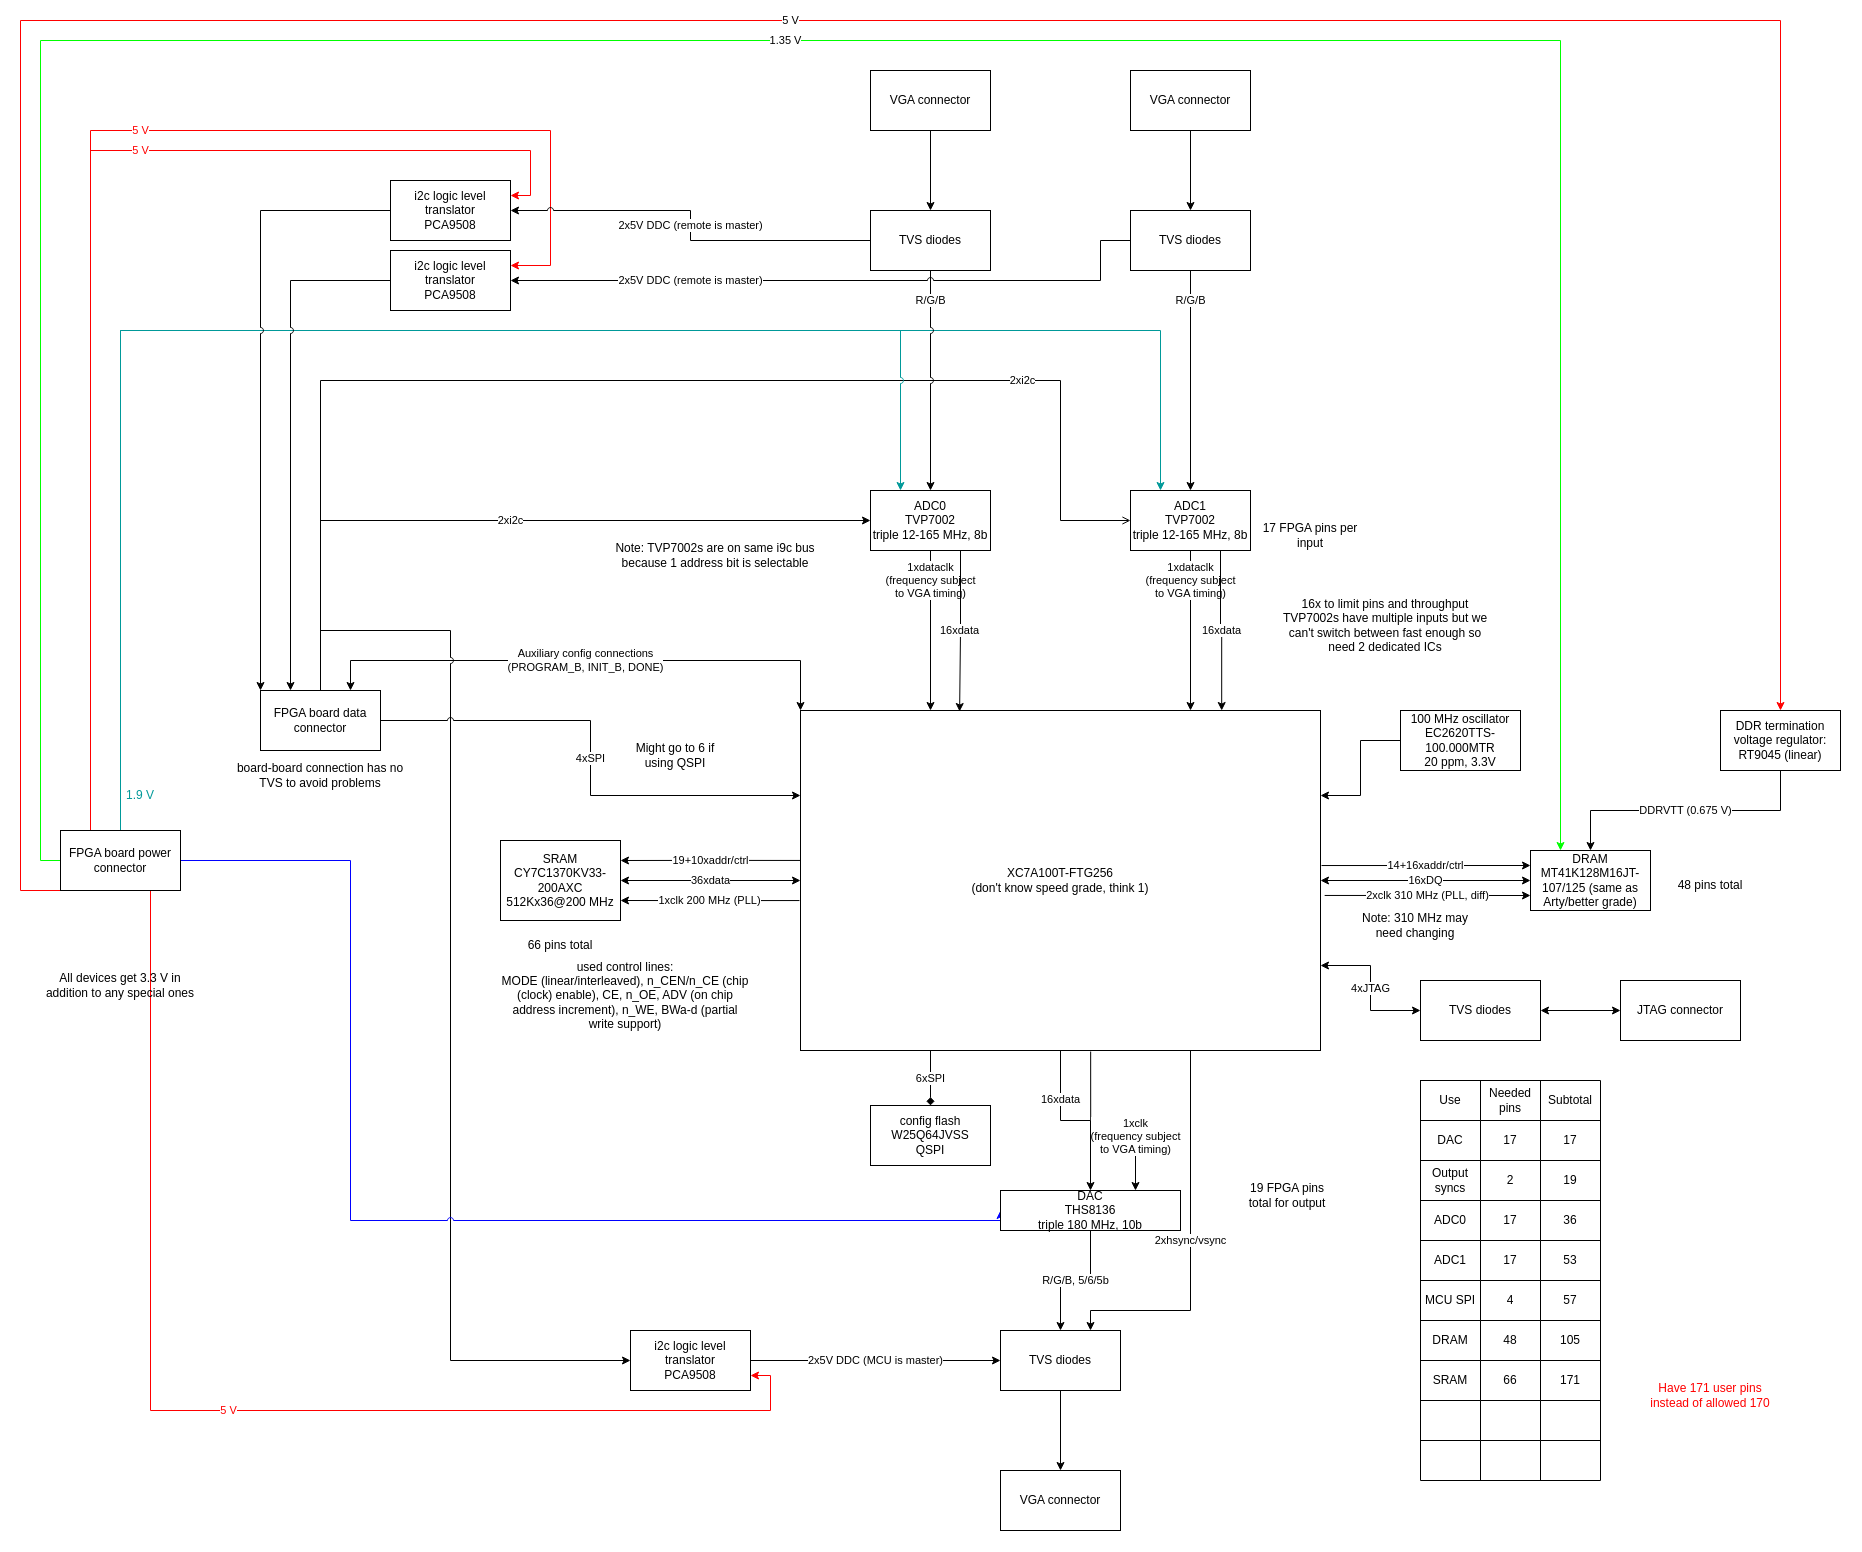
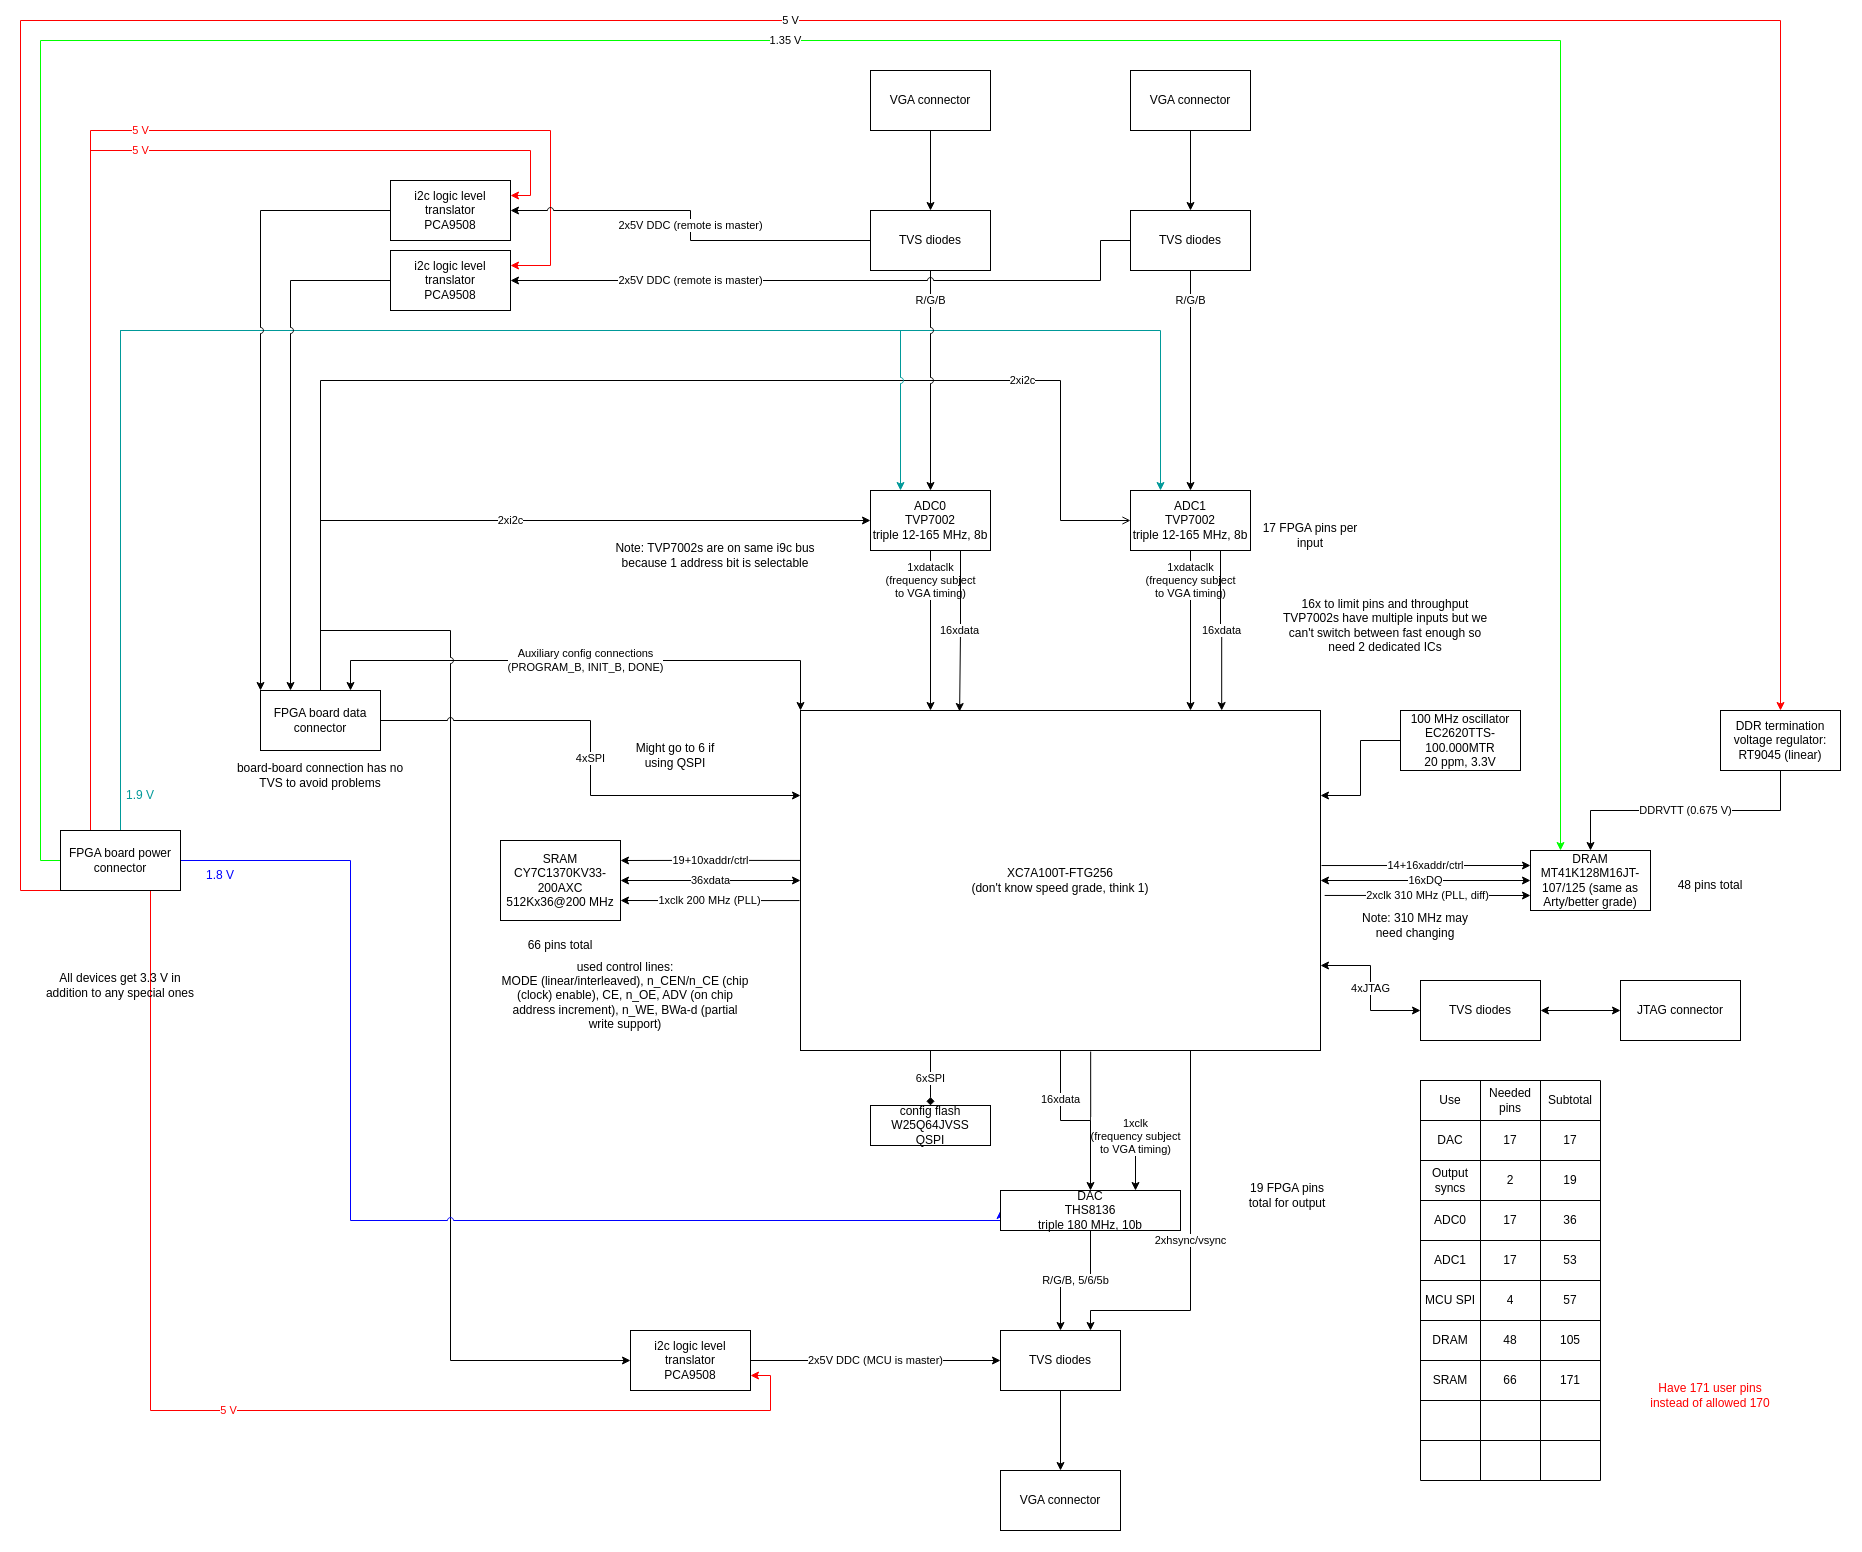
none -> (221, 876)
(931, 1136) -> (931, 1126)
